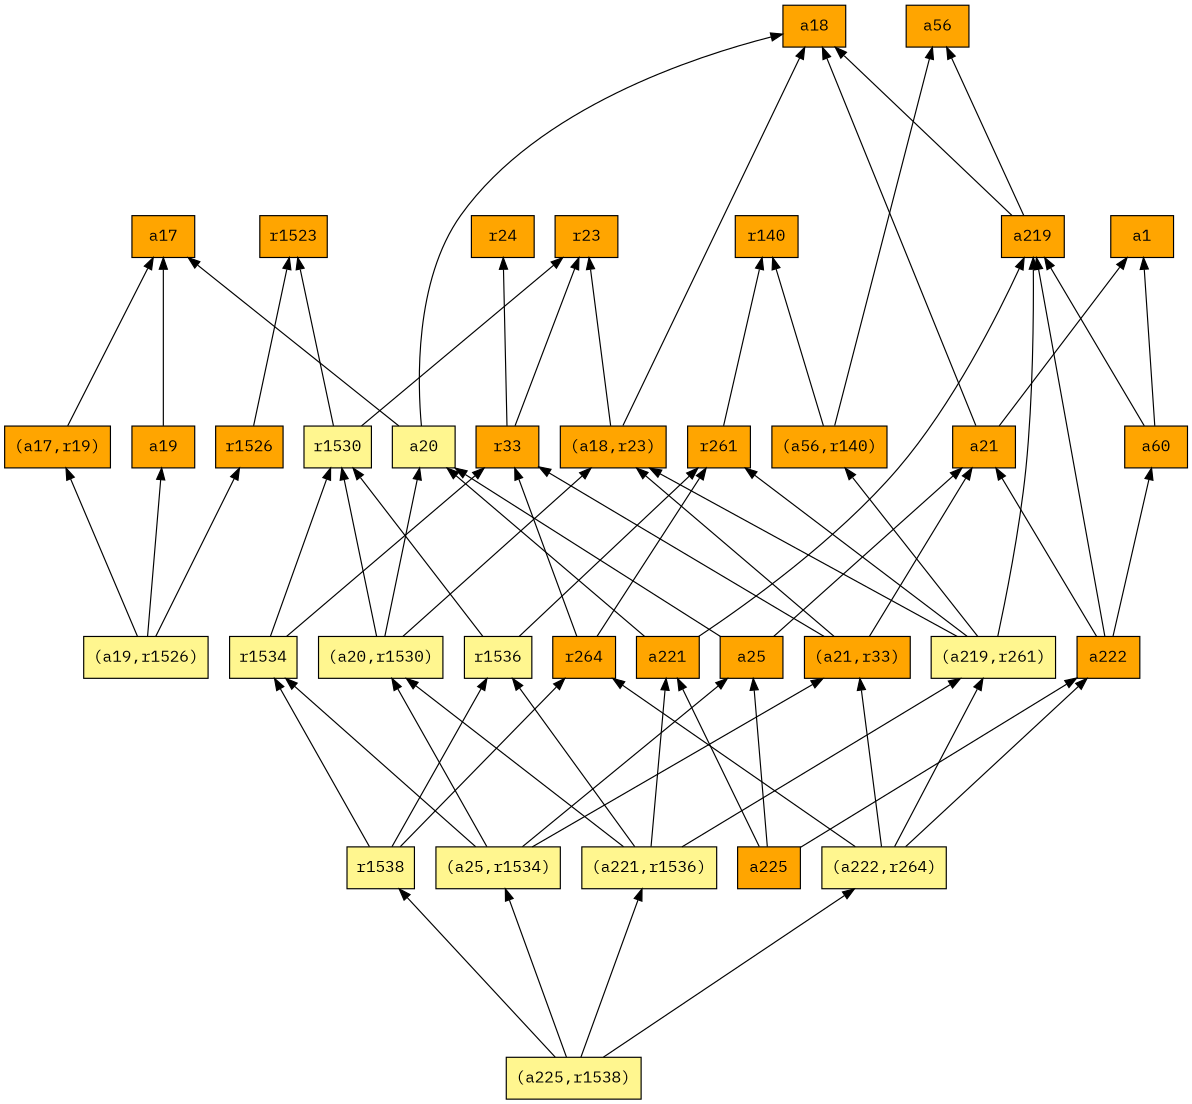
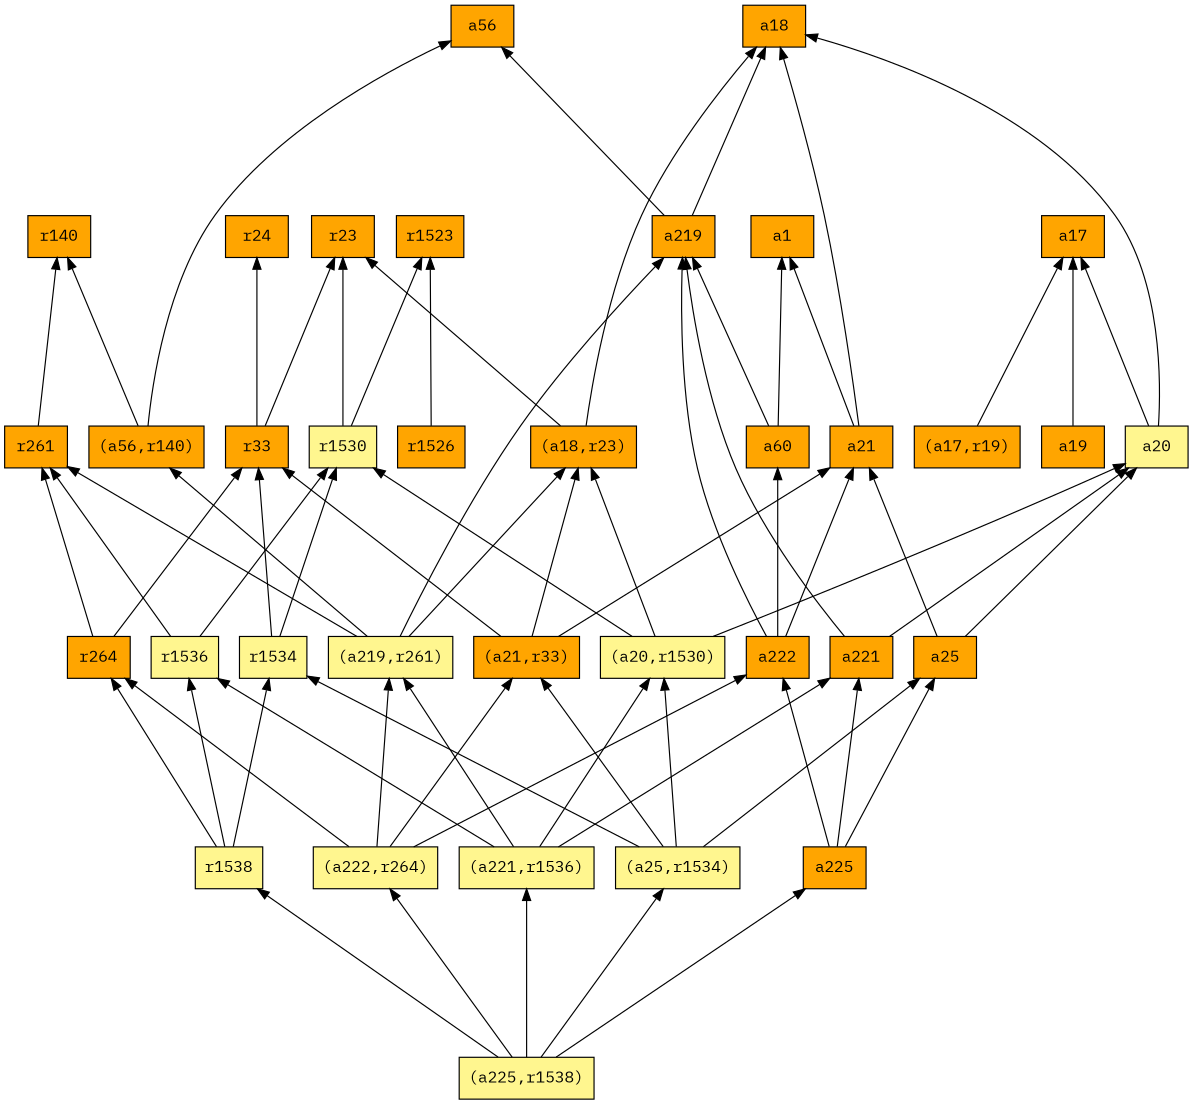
(146, 657) -> none
none -> (676, 976)
